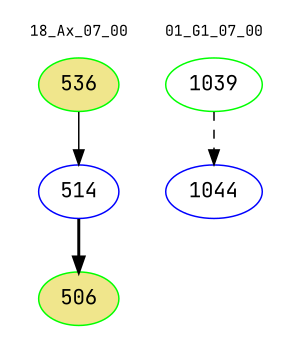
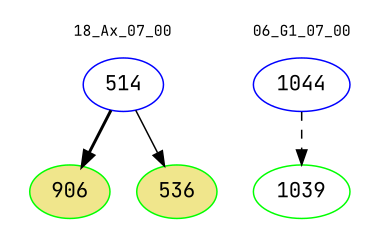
(215, 32) -> (302, 32)
(79, 131) -> (147, 132)
(214, 131) -> (302, 131)
(79, 299) -> (70, 192)
